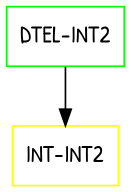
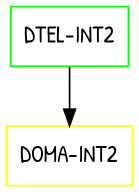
(65, 156) -> (70, 156)
